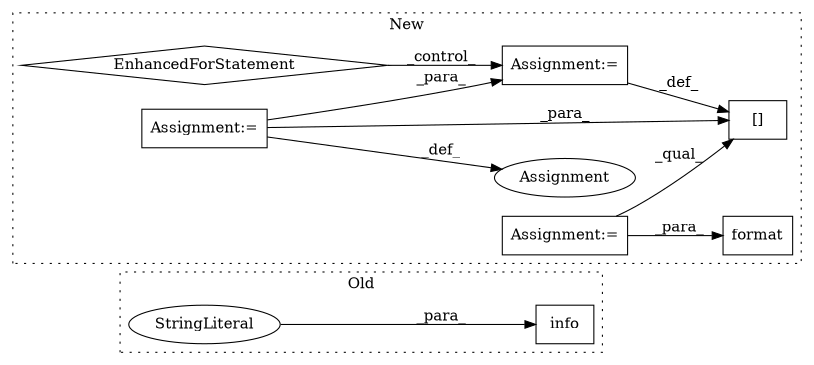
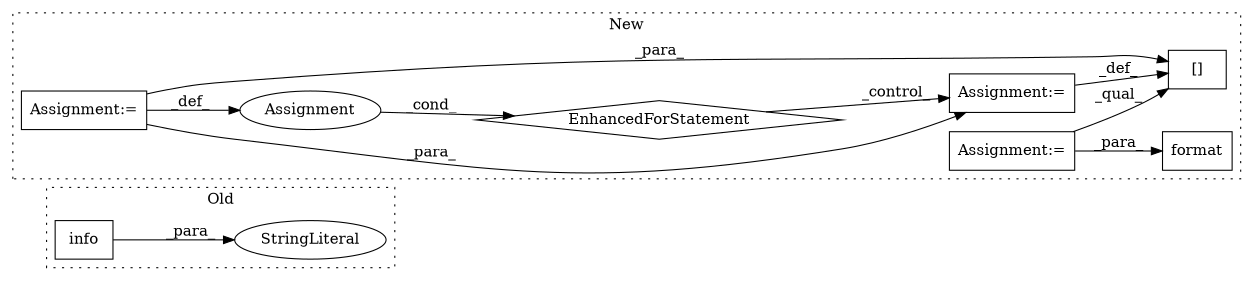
none -> (442, 114)
(403, 324) -> (168, 240)
